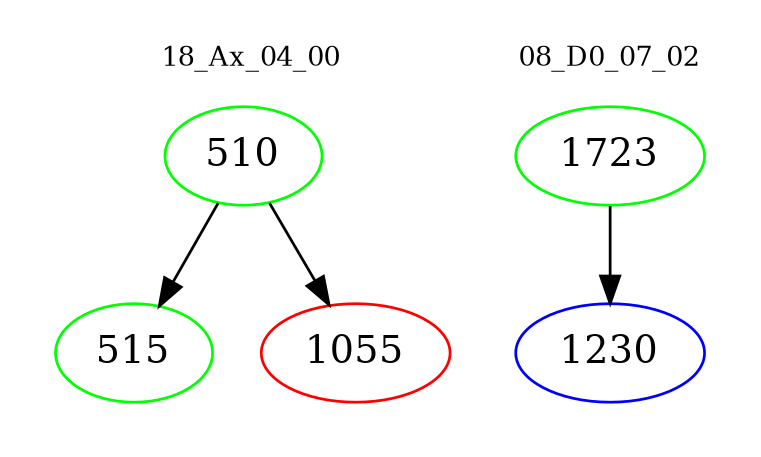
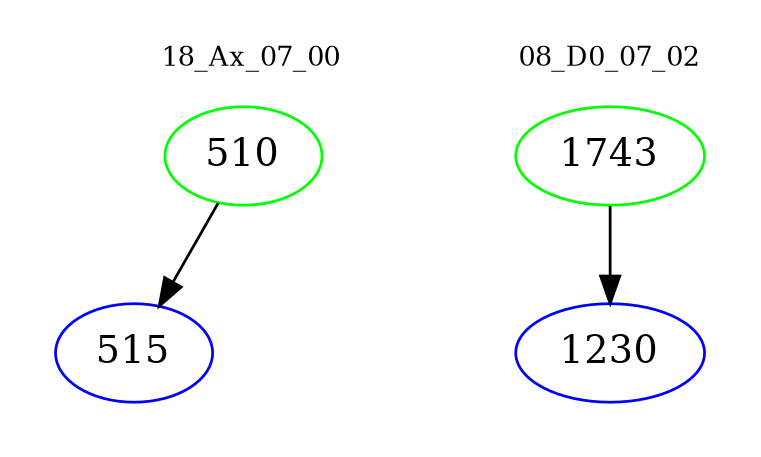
(252, 59) -> (252, 59)
(610, 156) -> (610, 156)
(134, 353) -> (134, 353)
(356, 353) -> none
